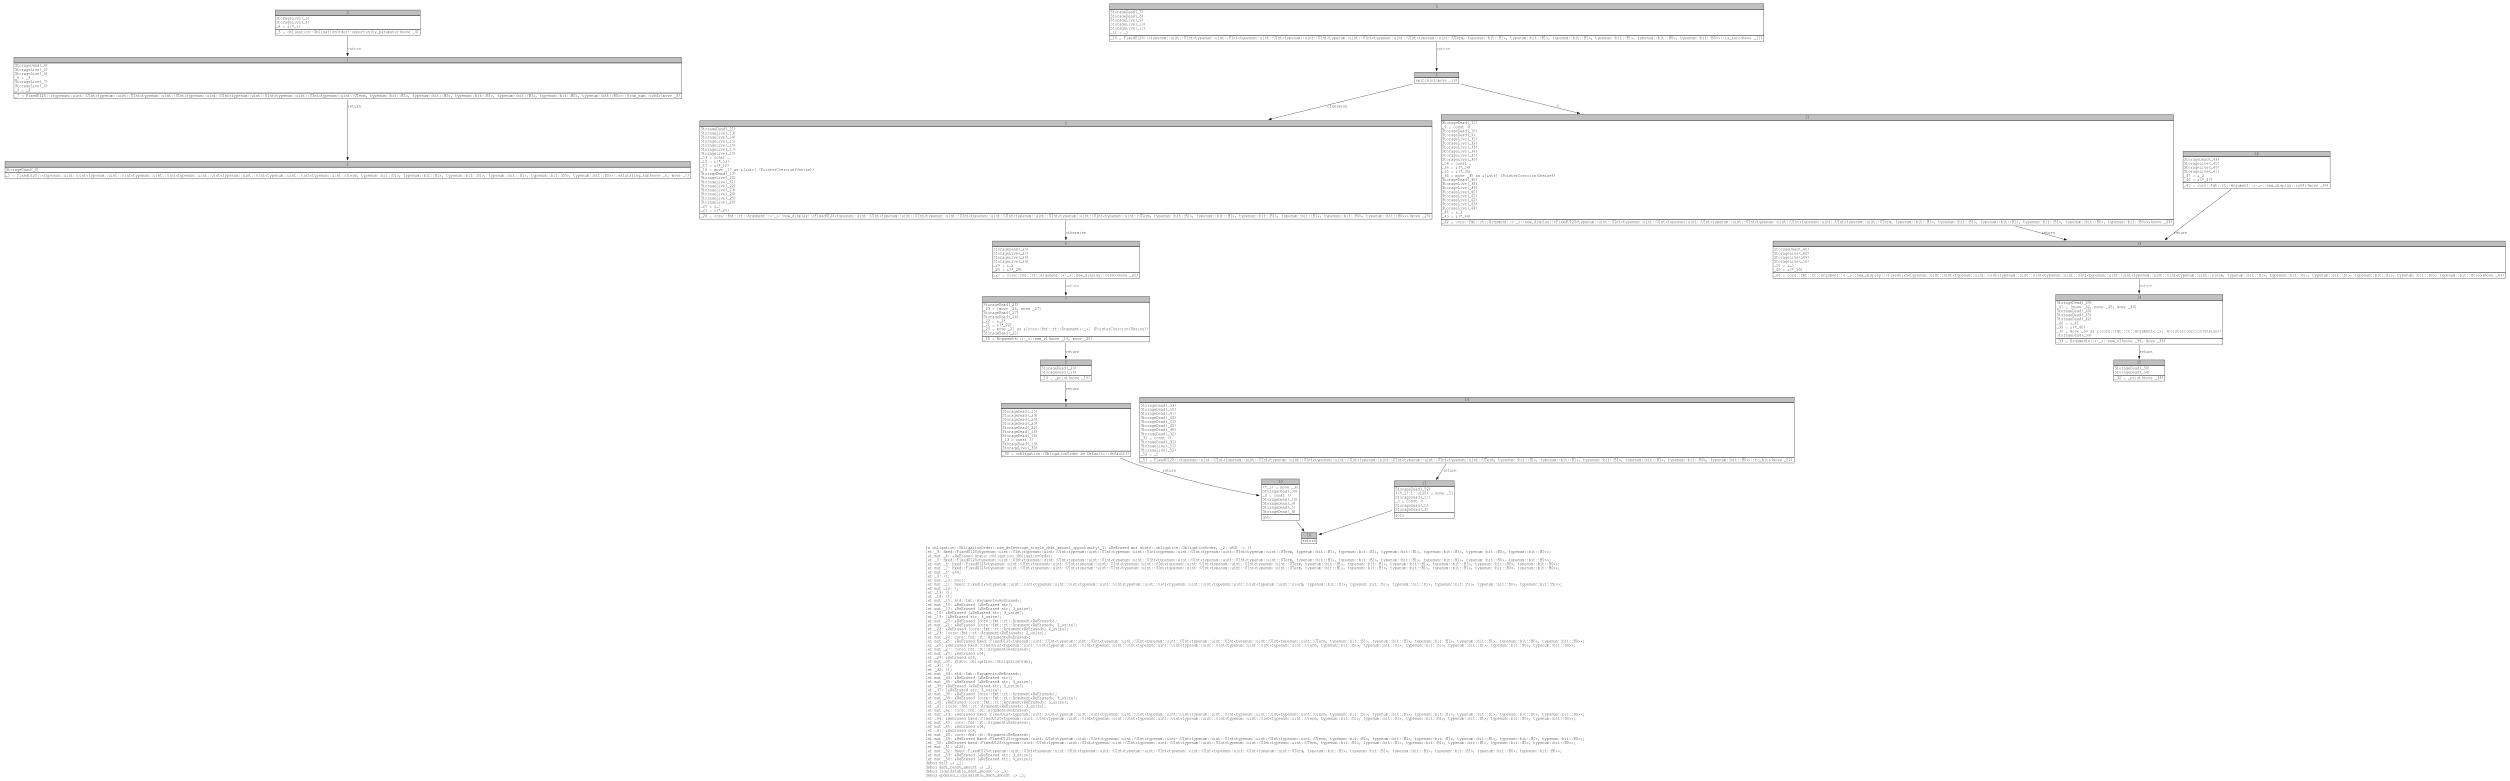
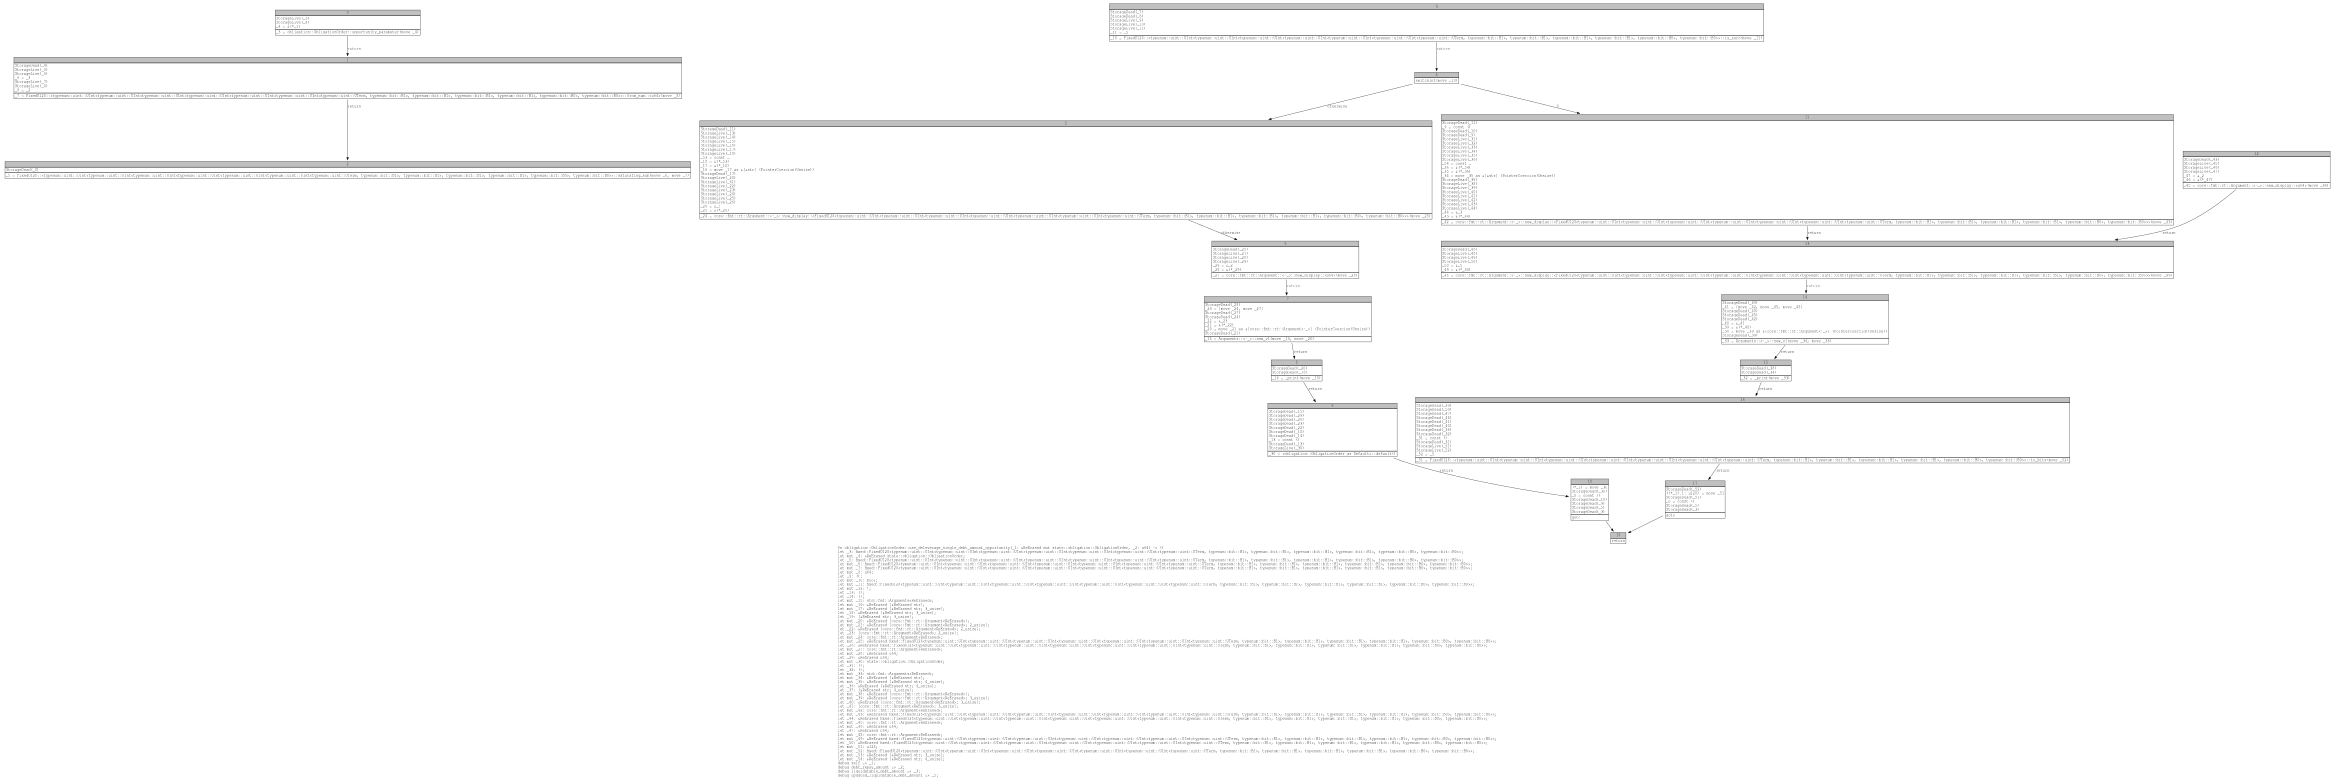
none -> (1759, 388)
